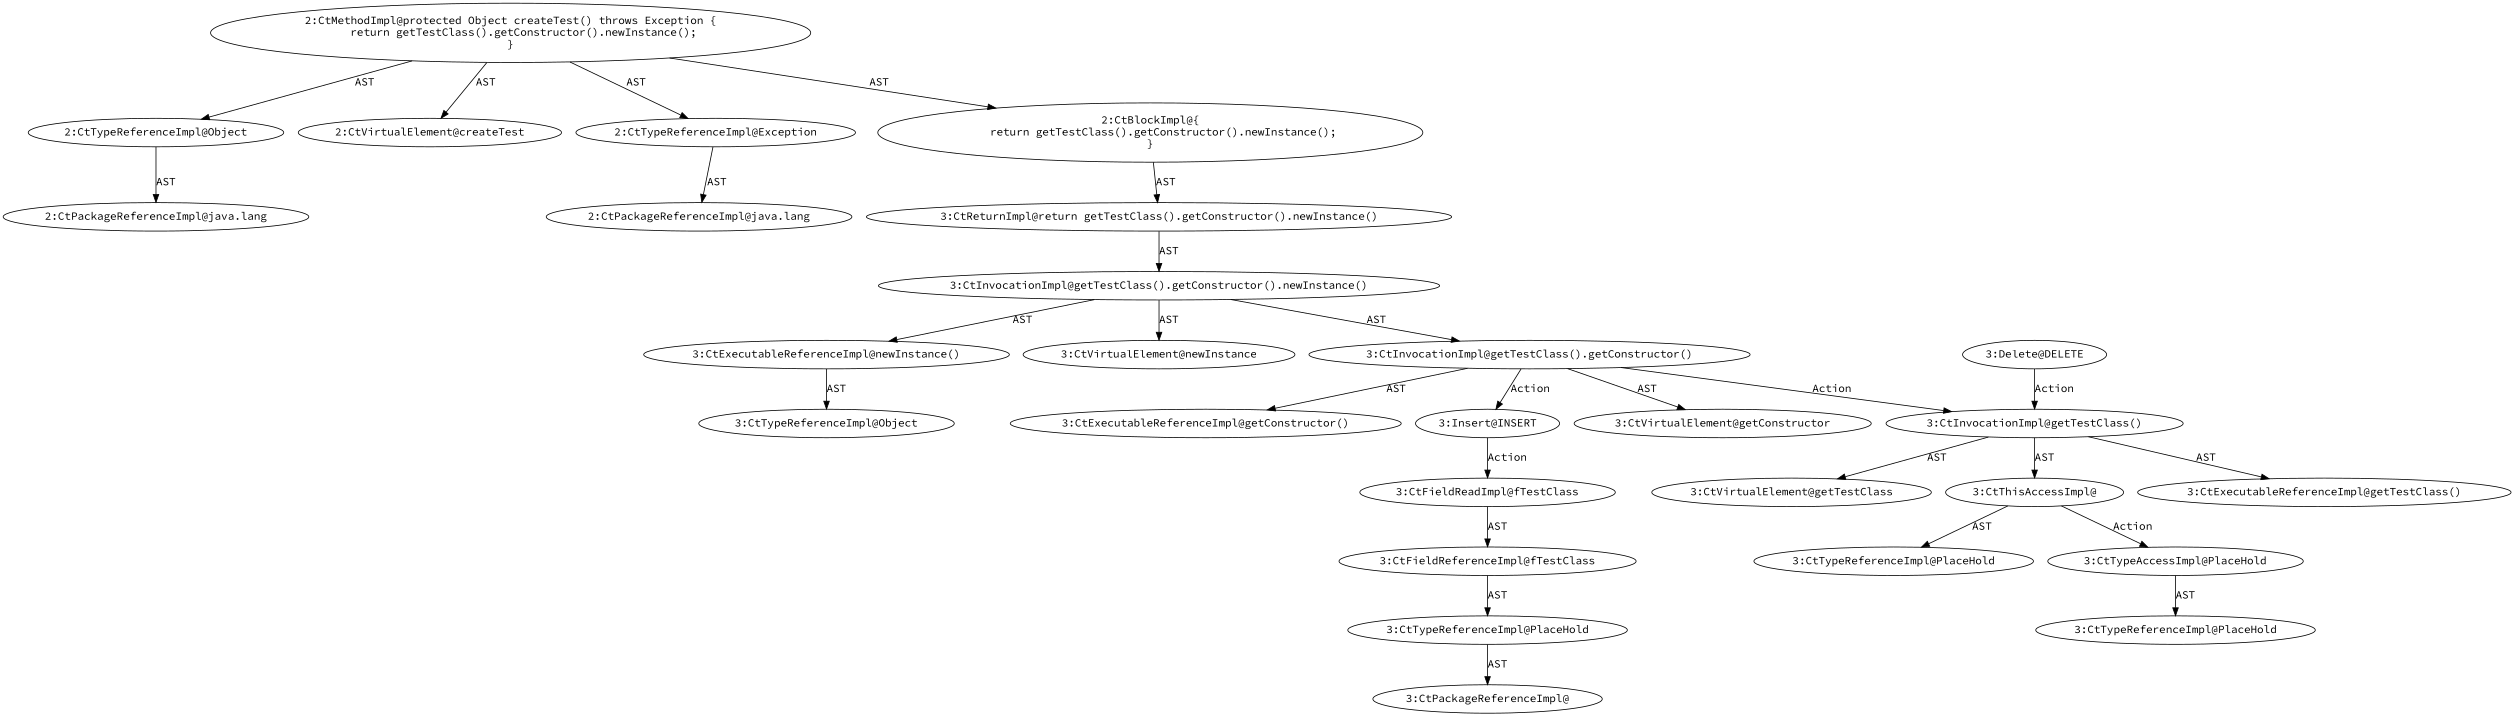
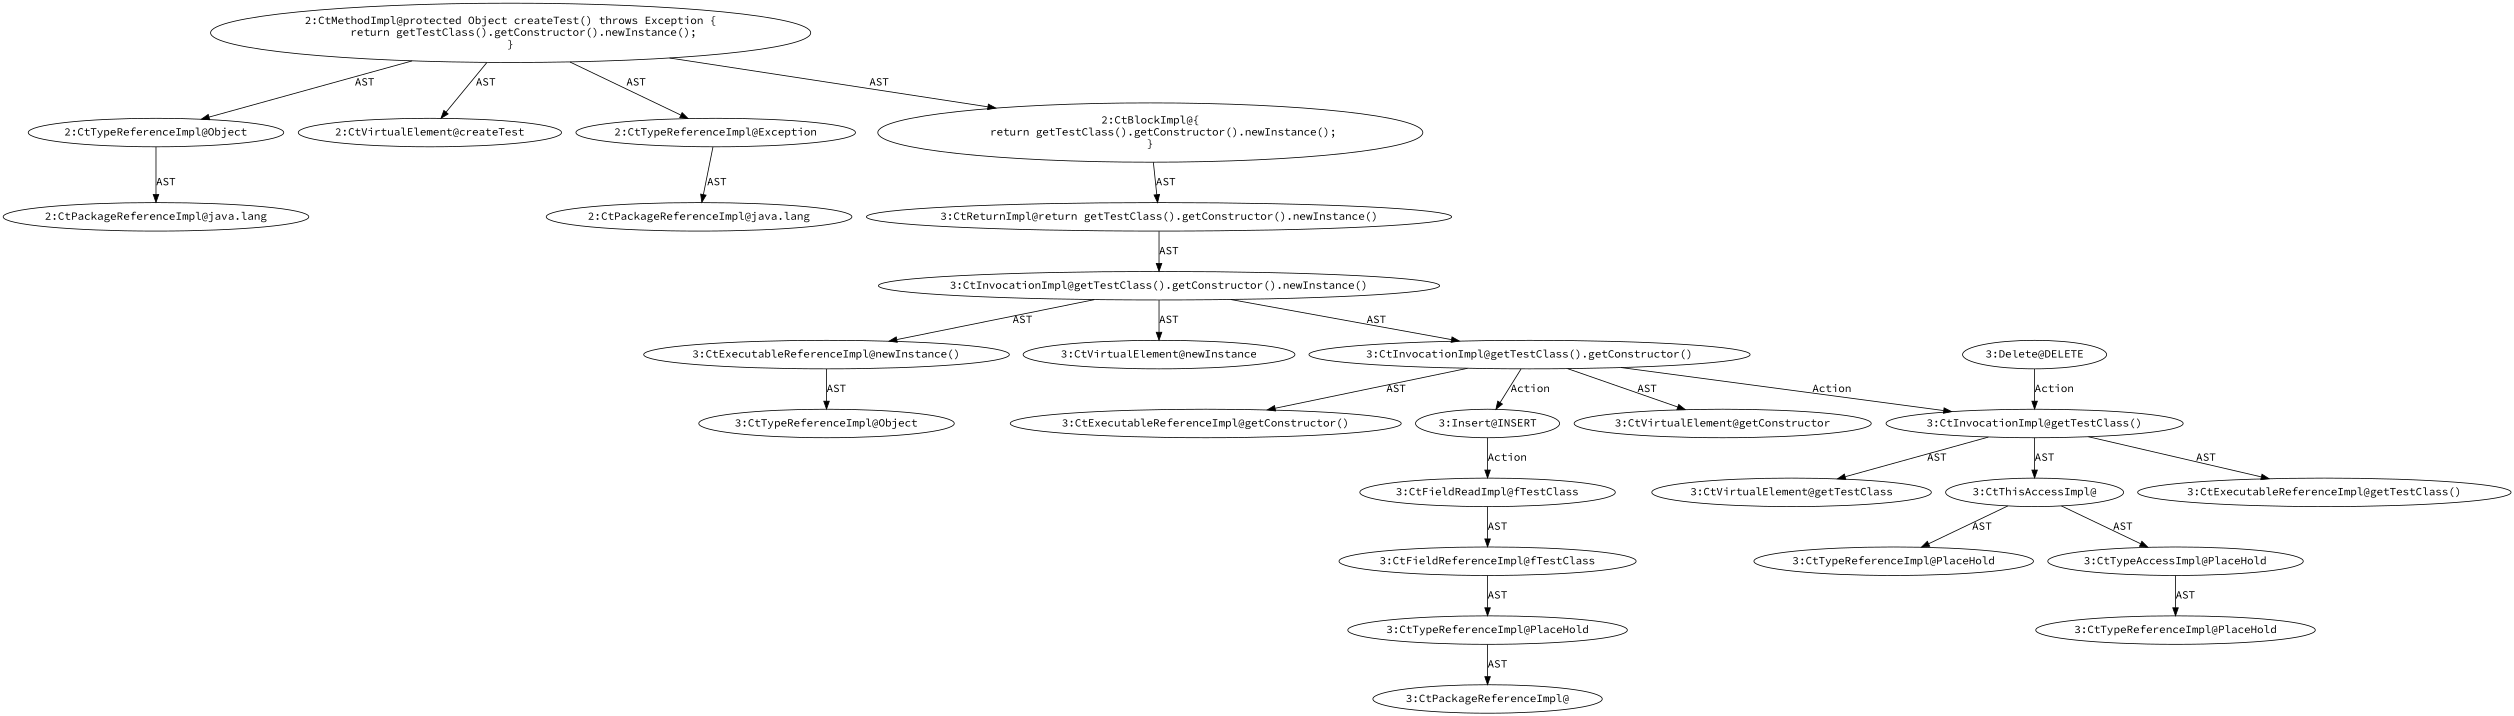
(2133, 527) -> (2123, 527)
